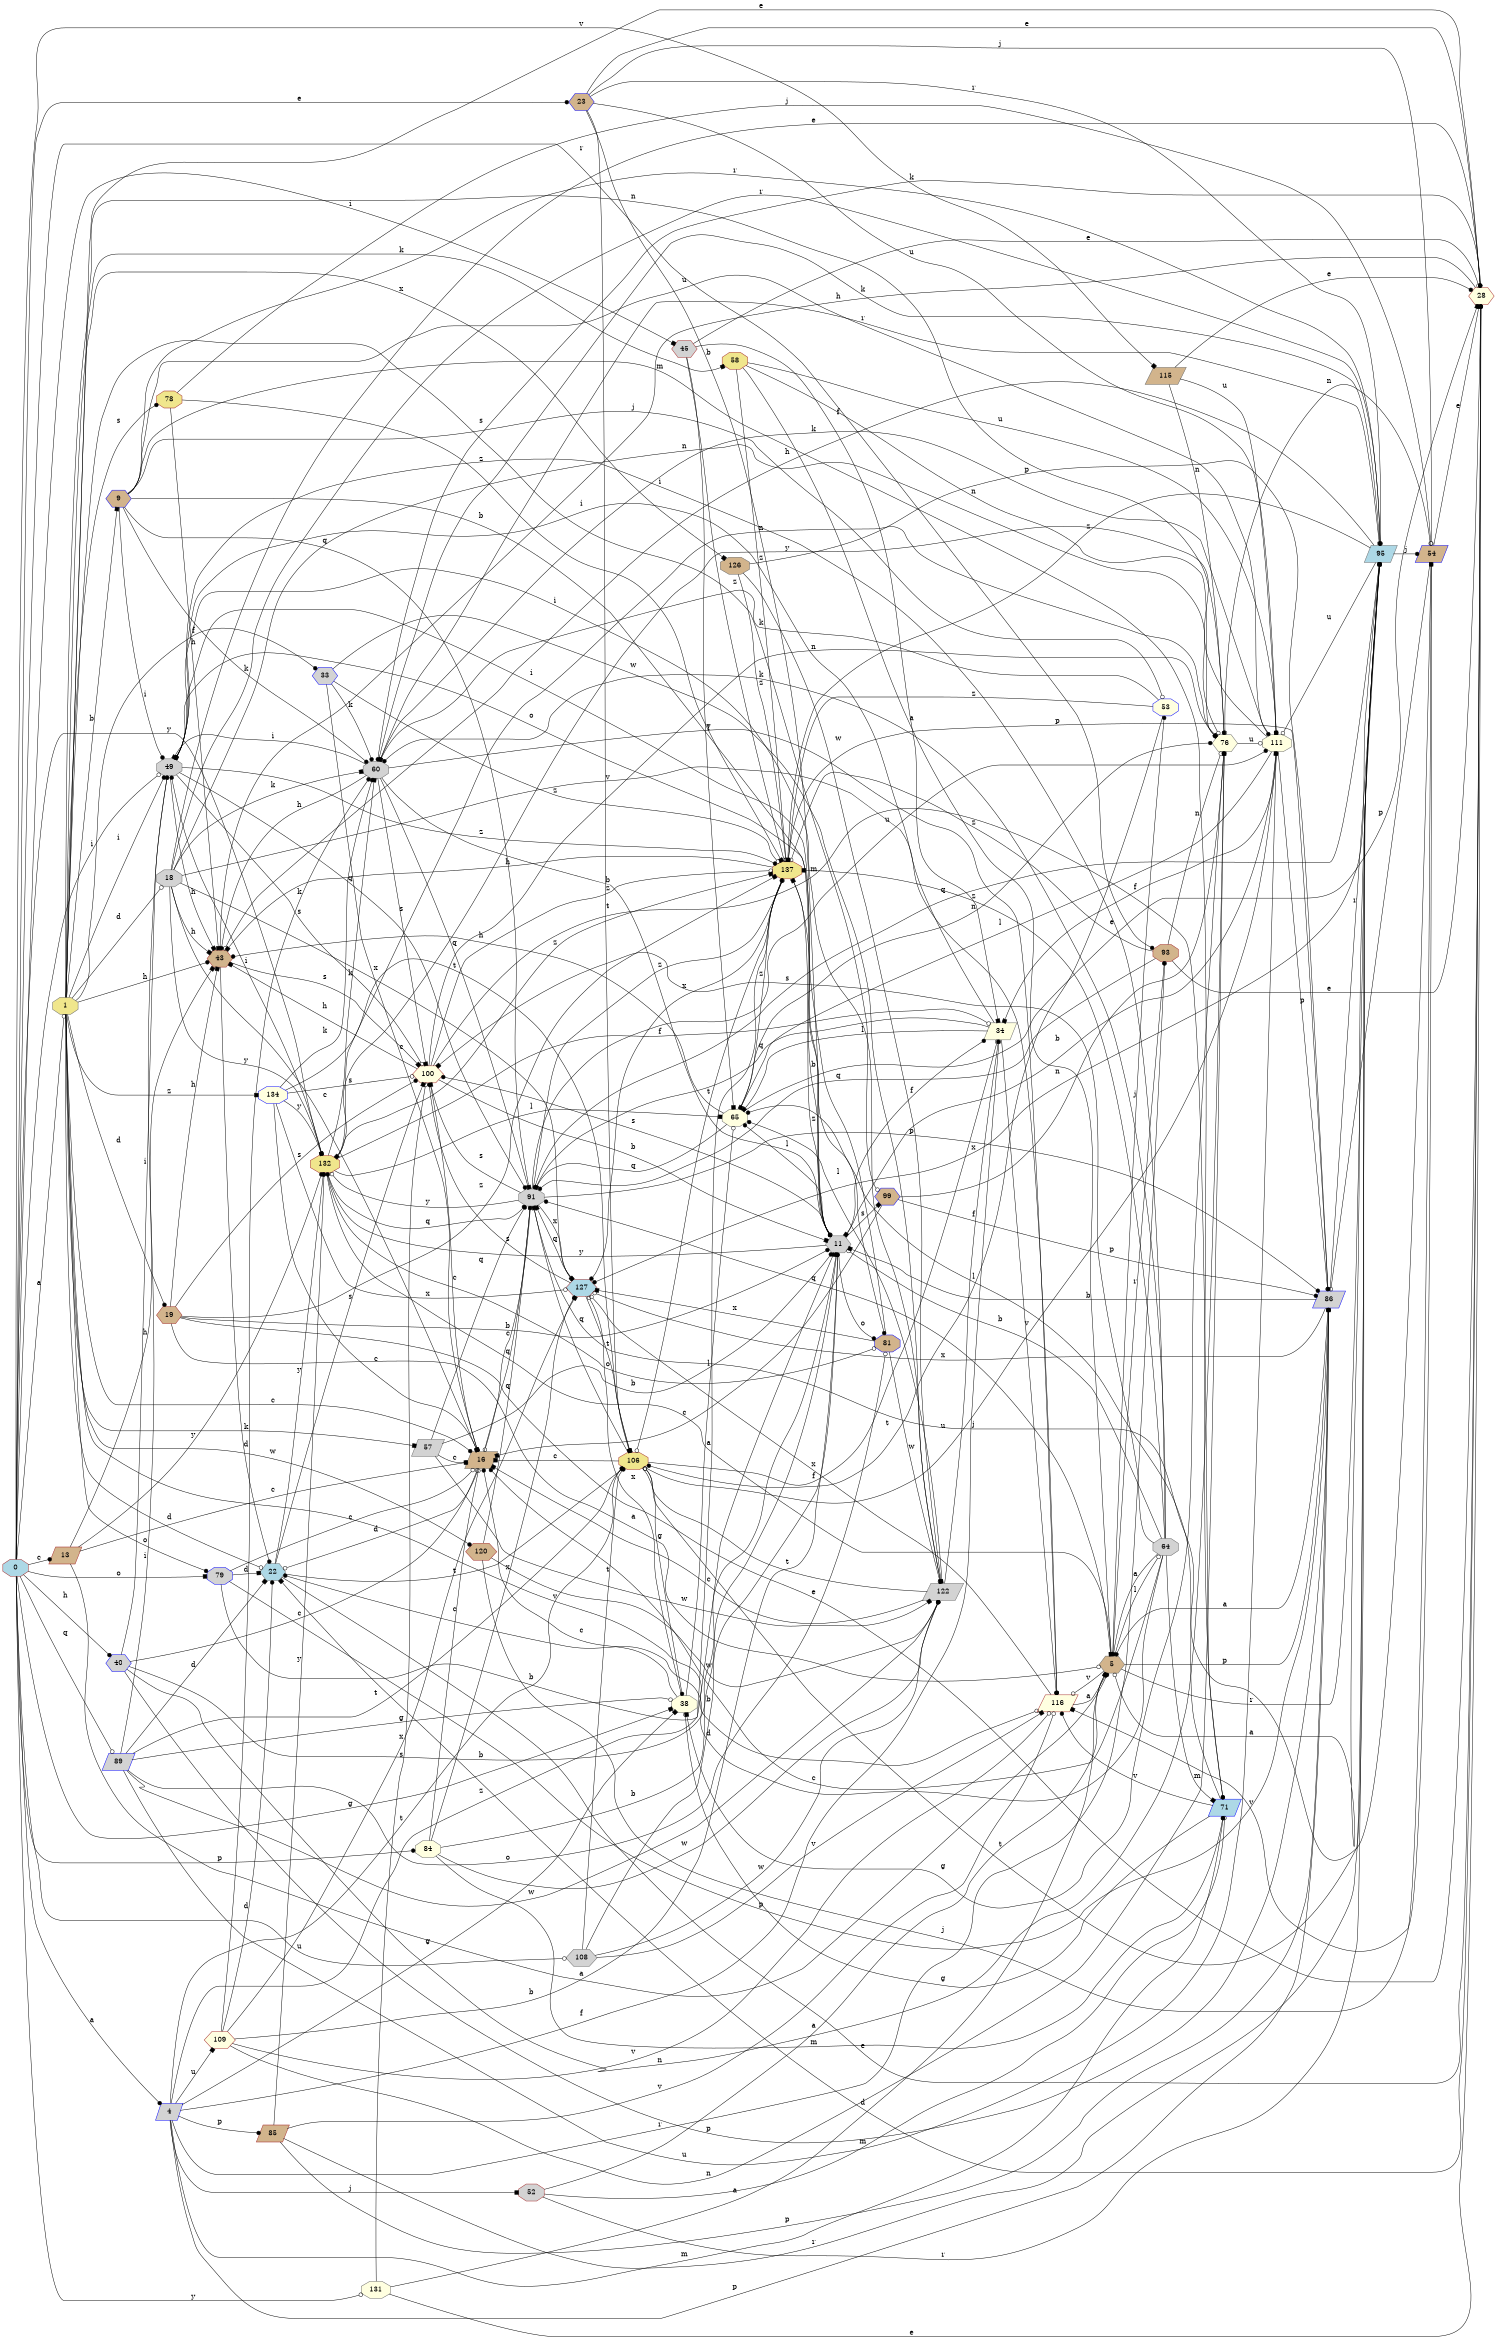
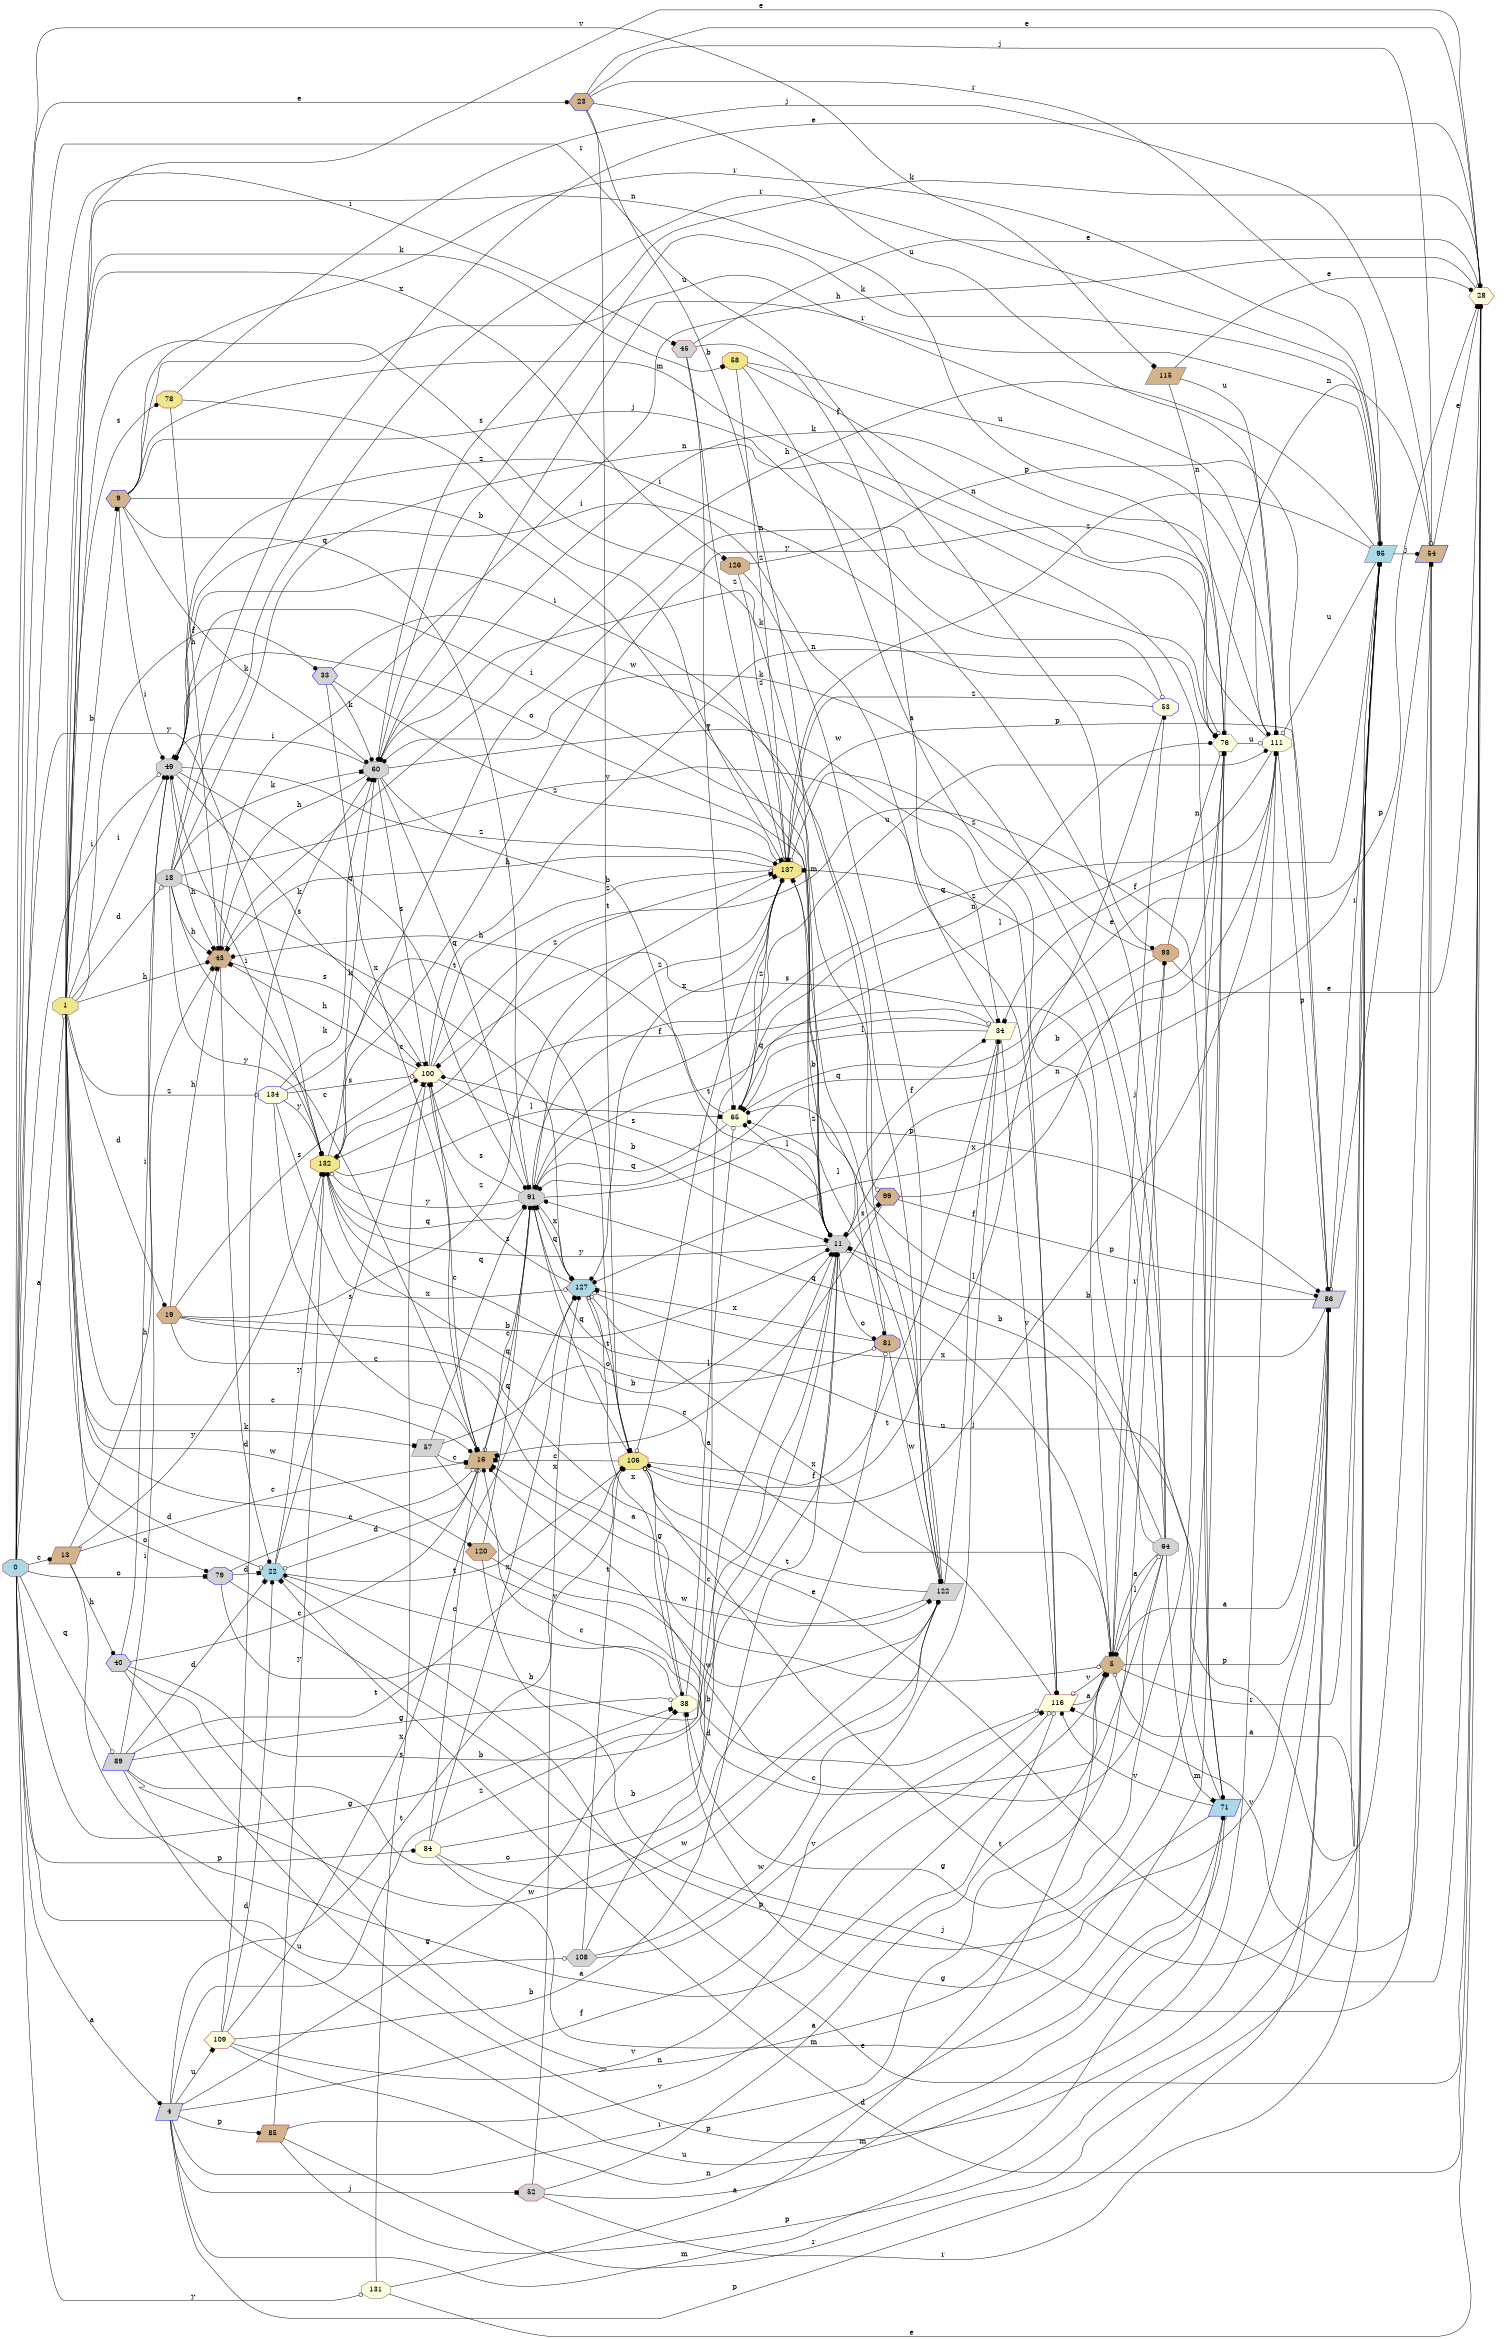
(134, 1095) -> (134, 1095)
(66, 1614) -> (91, 1608)
none -> (549, 1741)
